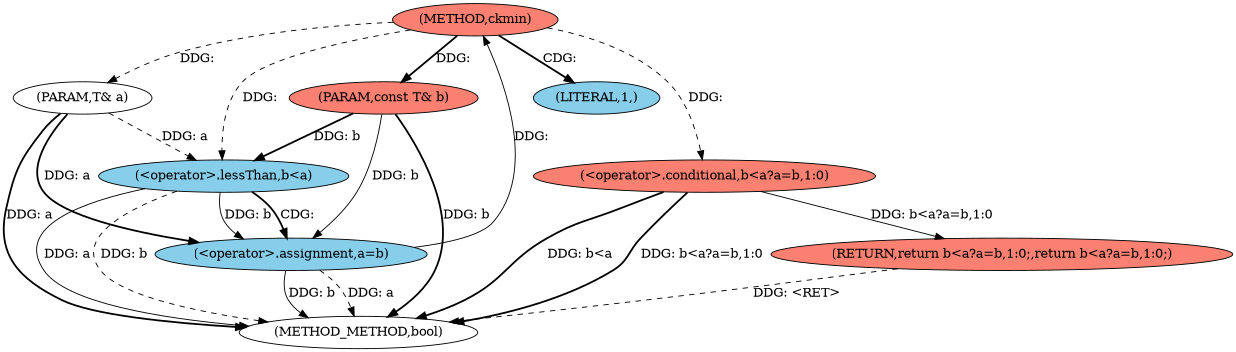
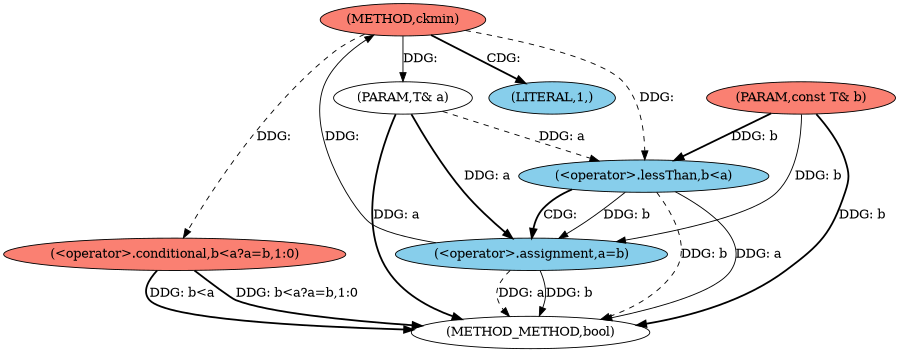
(251, 37) -> (403, 54)
(433, 56) -> none
(1002, 254) -> none
